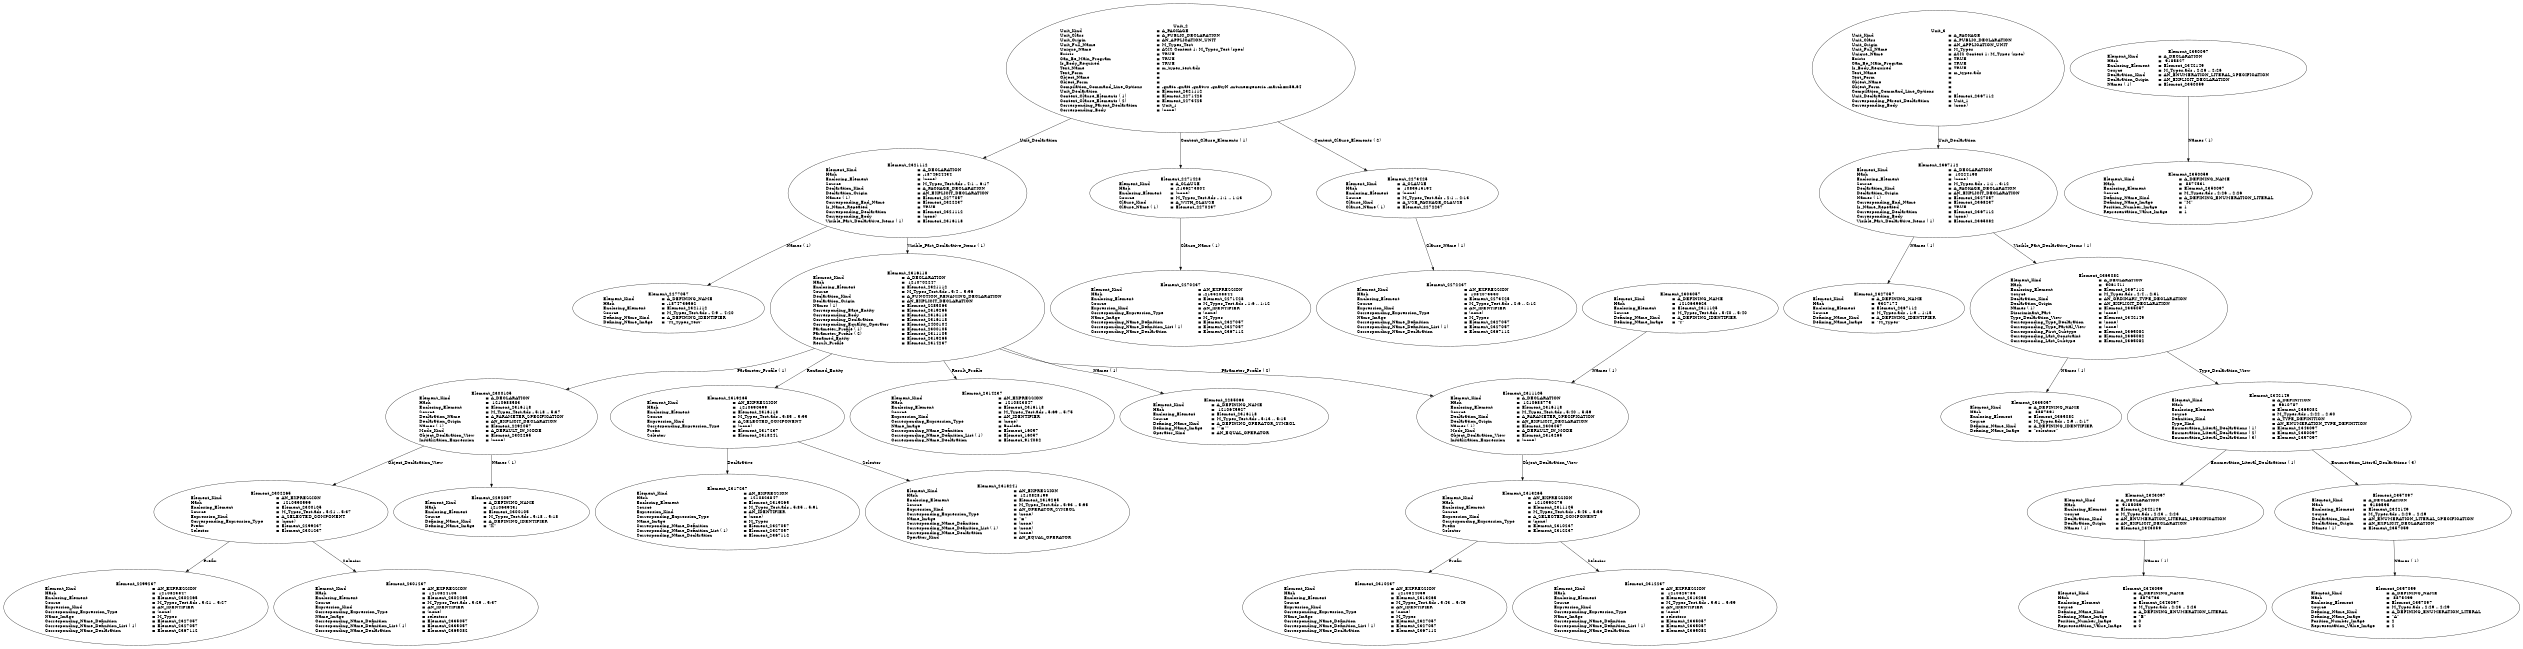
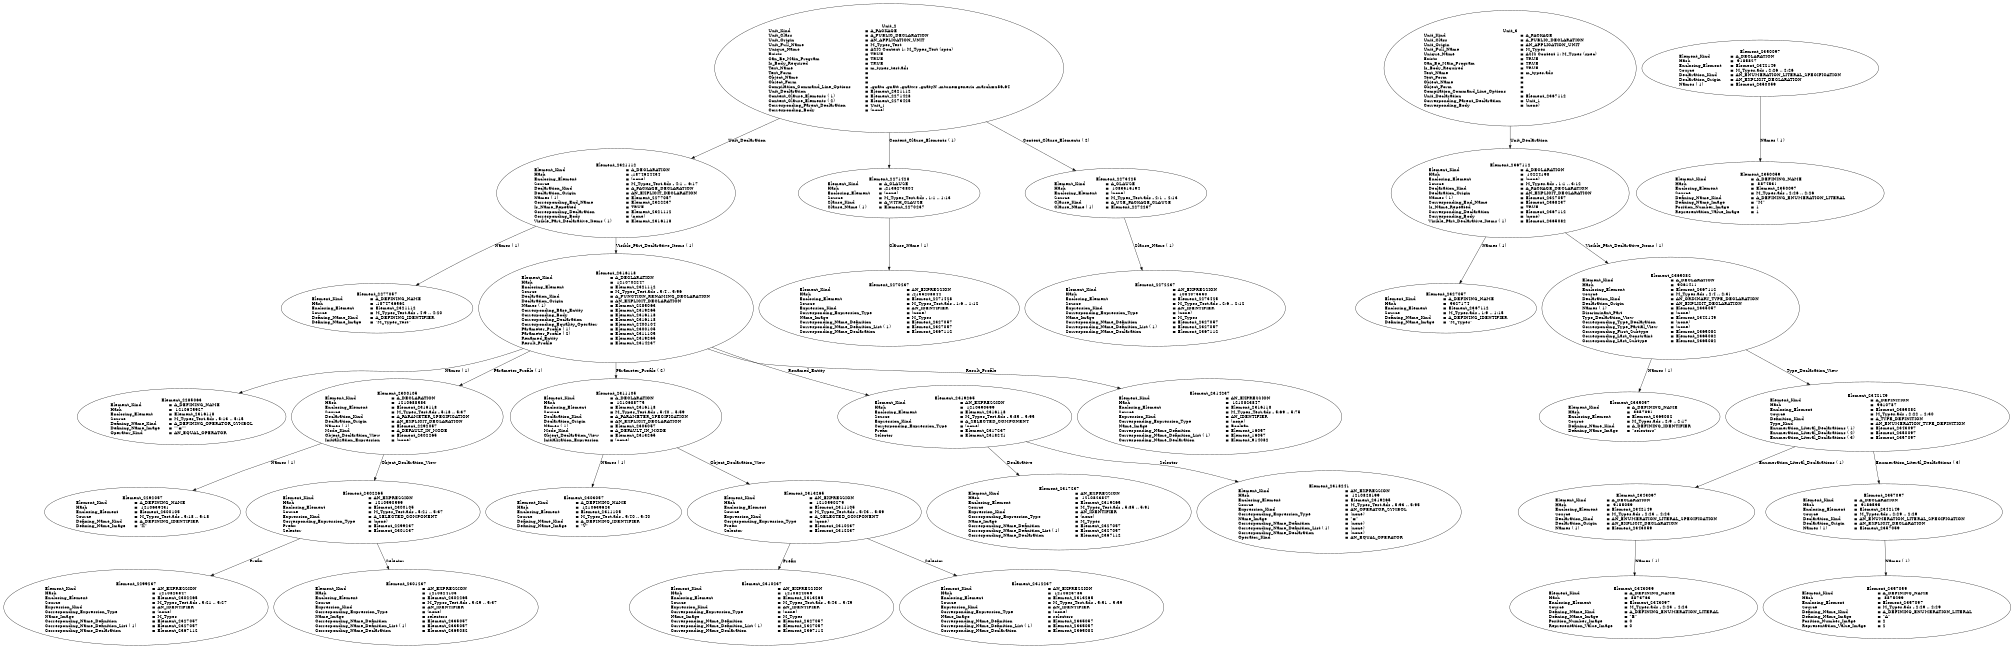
(1610, 356) -> (598, 469)
(443, 417) -> (348, 417)
